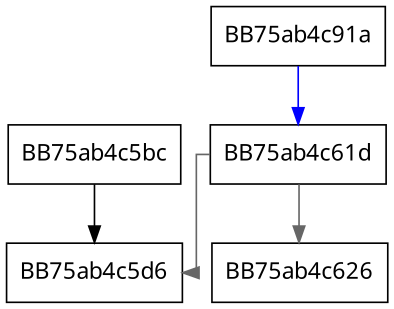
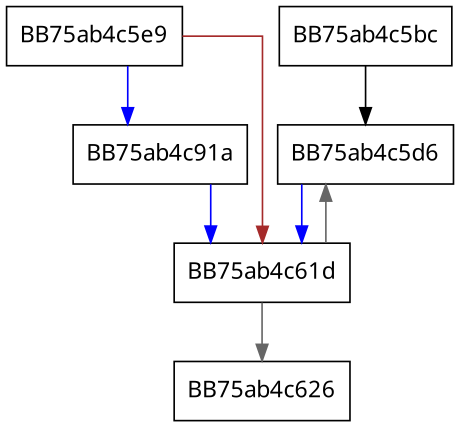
none -> (94, 36)
none -> (302, 205)
